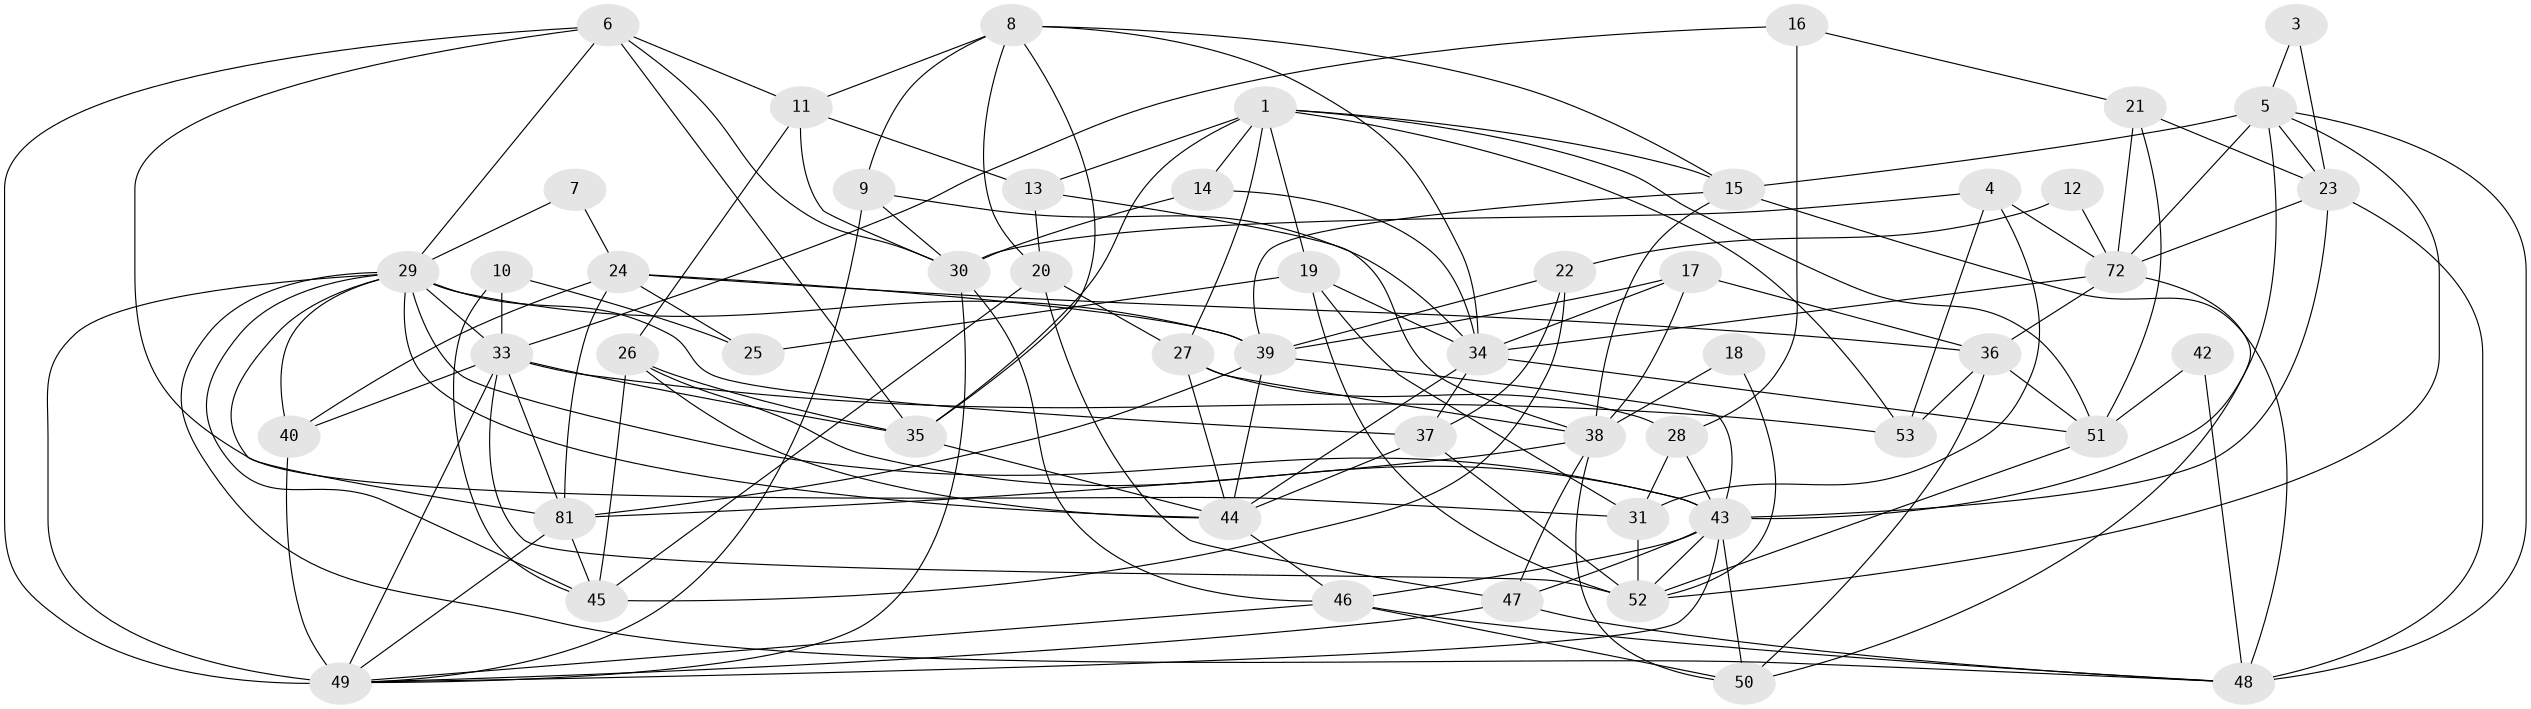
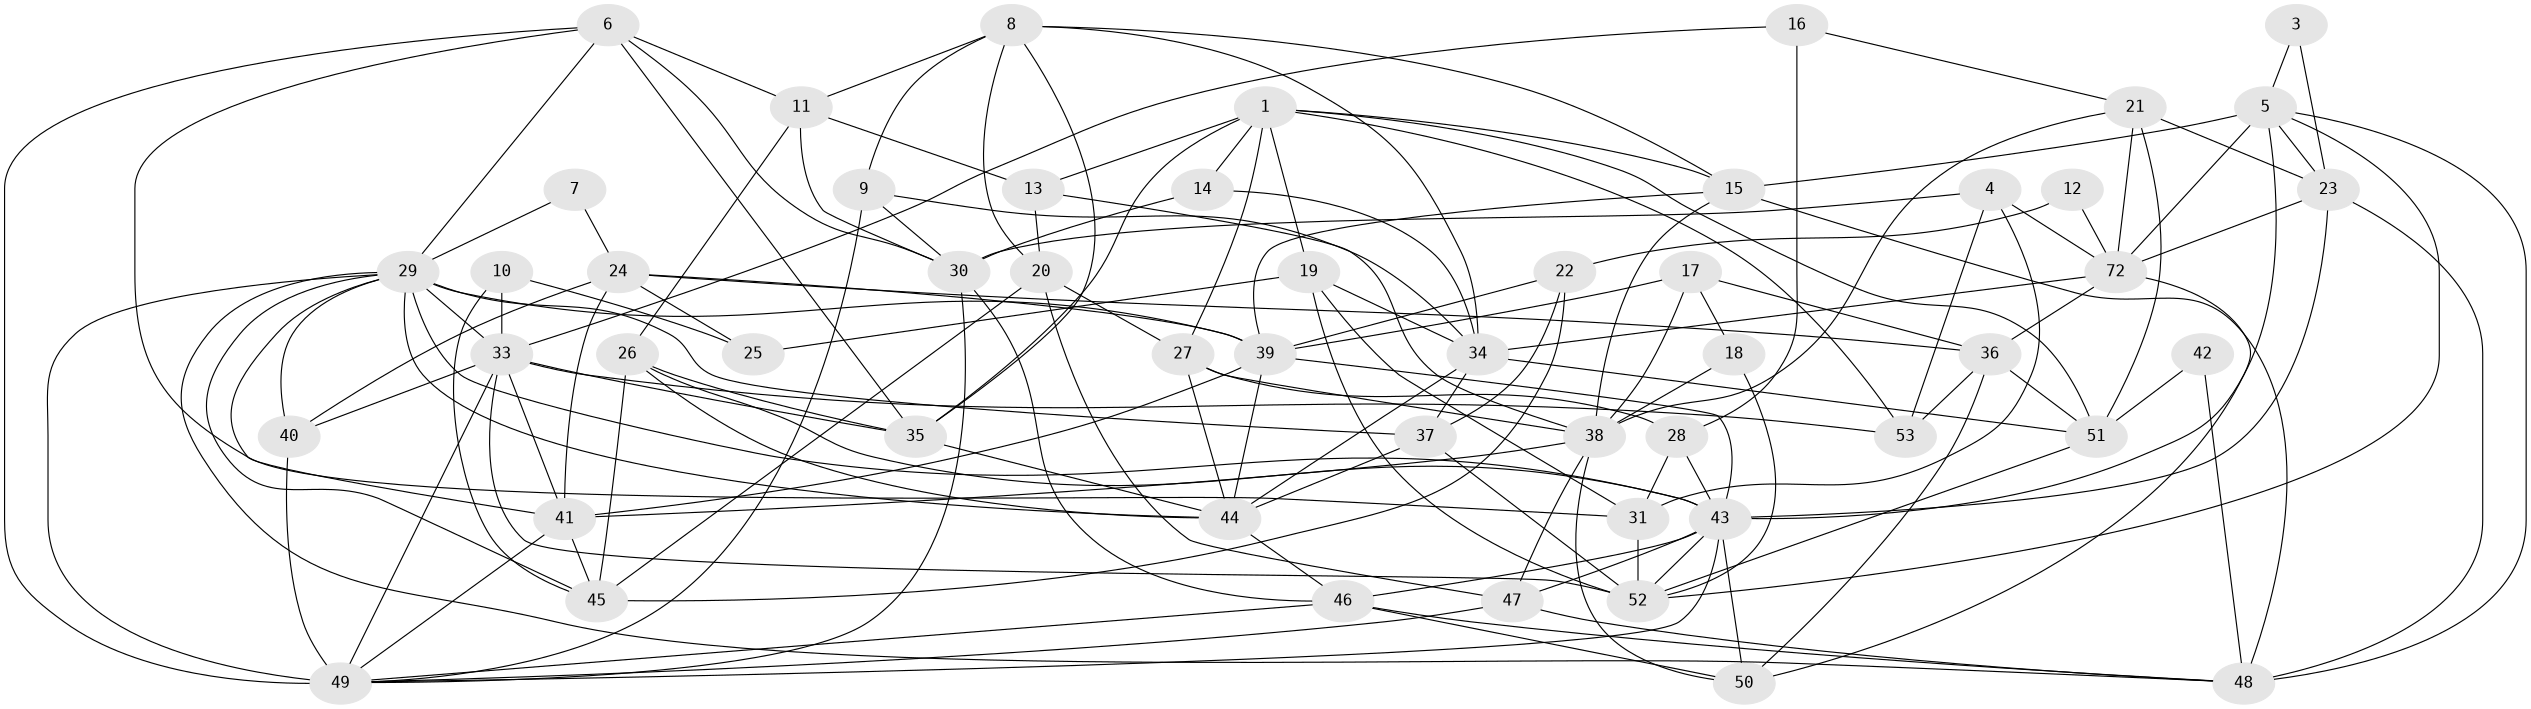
none -> (1863, 272)
(1584, 313) -> (1712, 313)
(565, 519) -> (565, 519)
